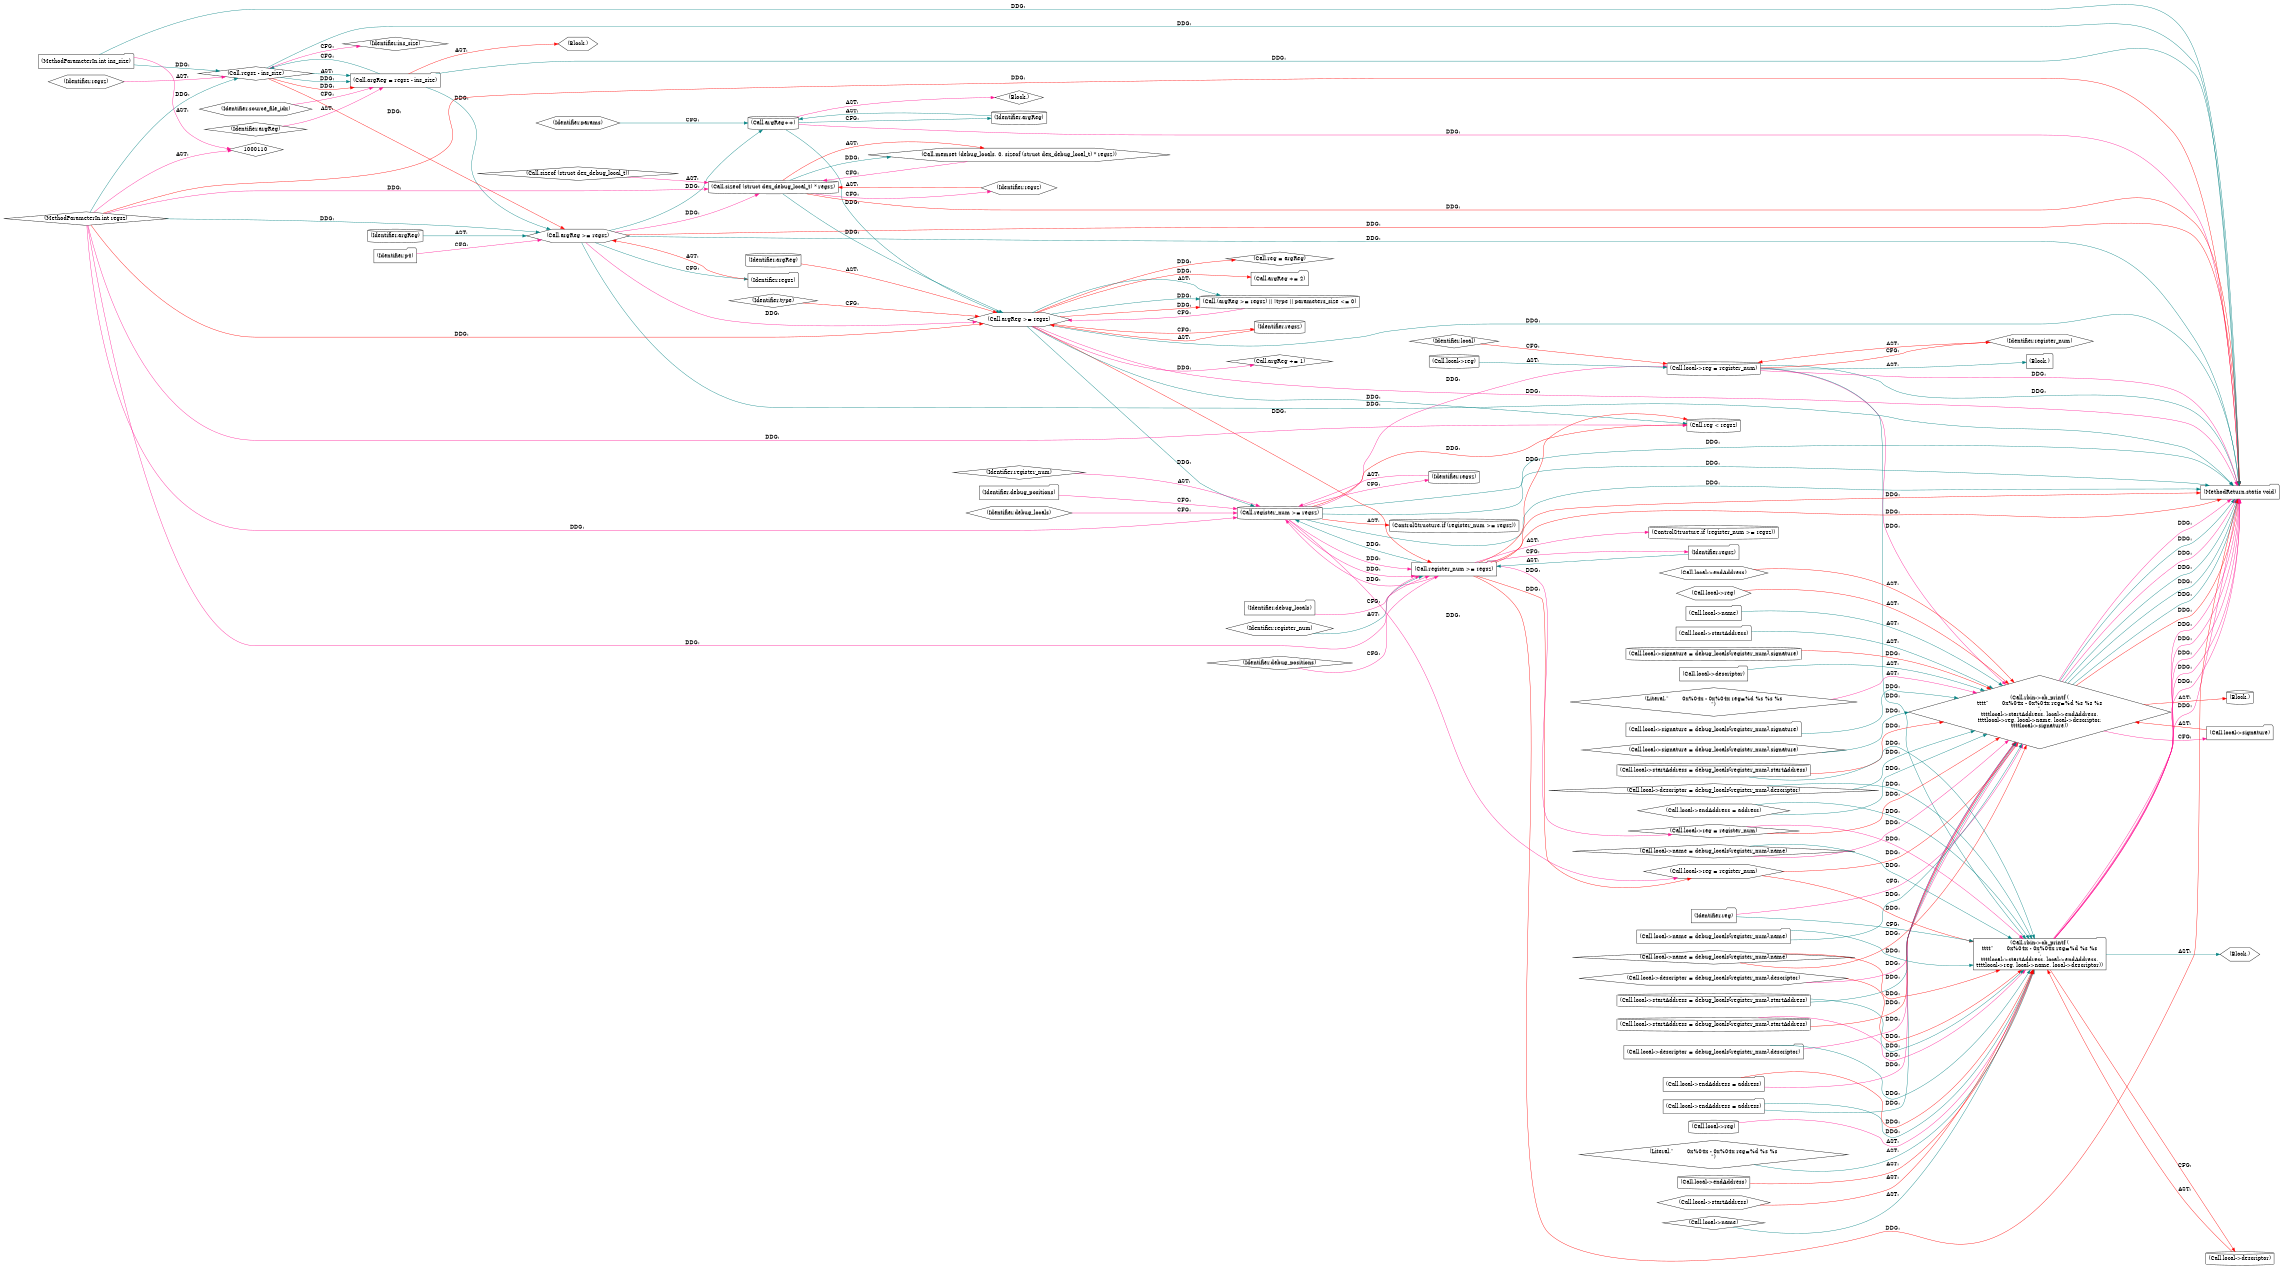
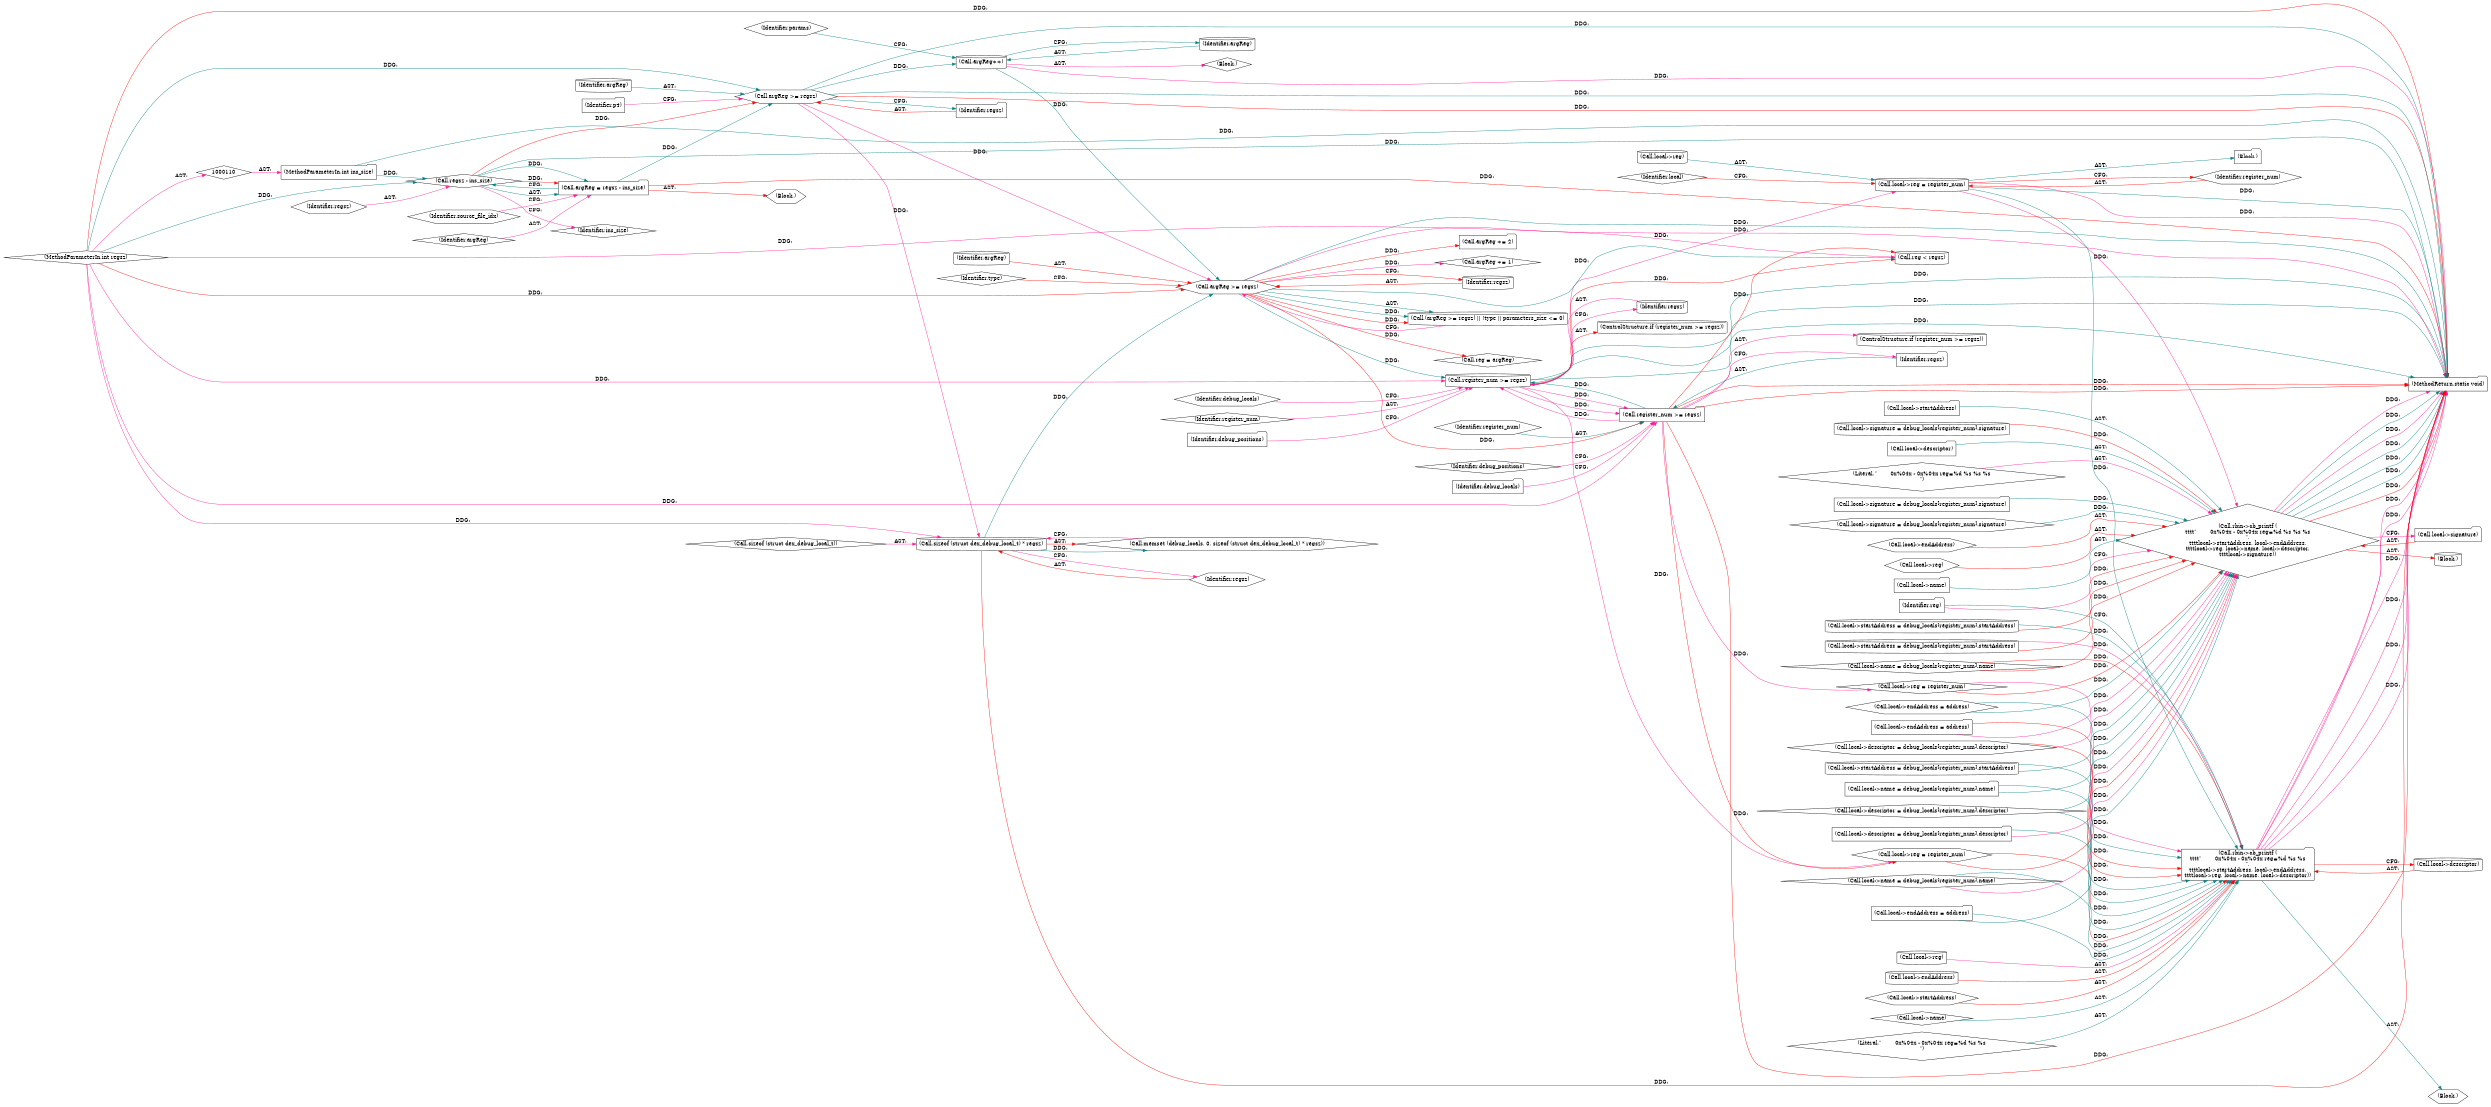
(1525, 61) -> (1591, 190)
(173, 106) -> (264, 172)
